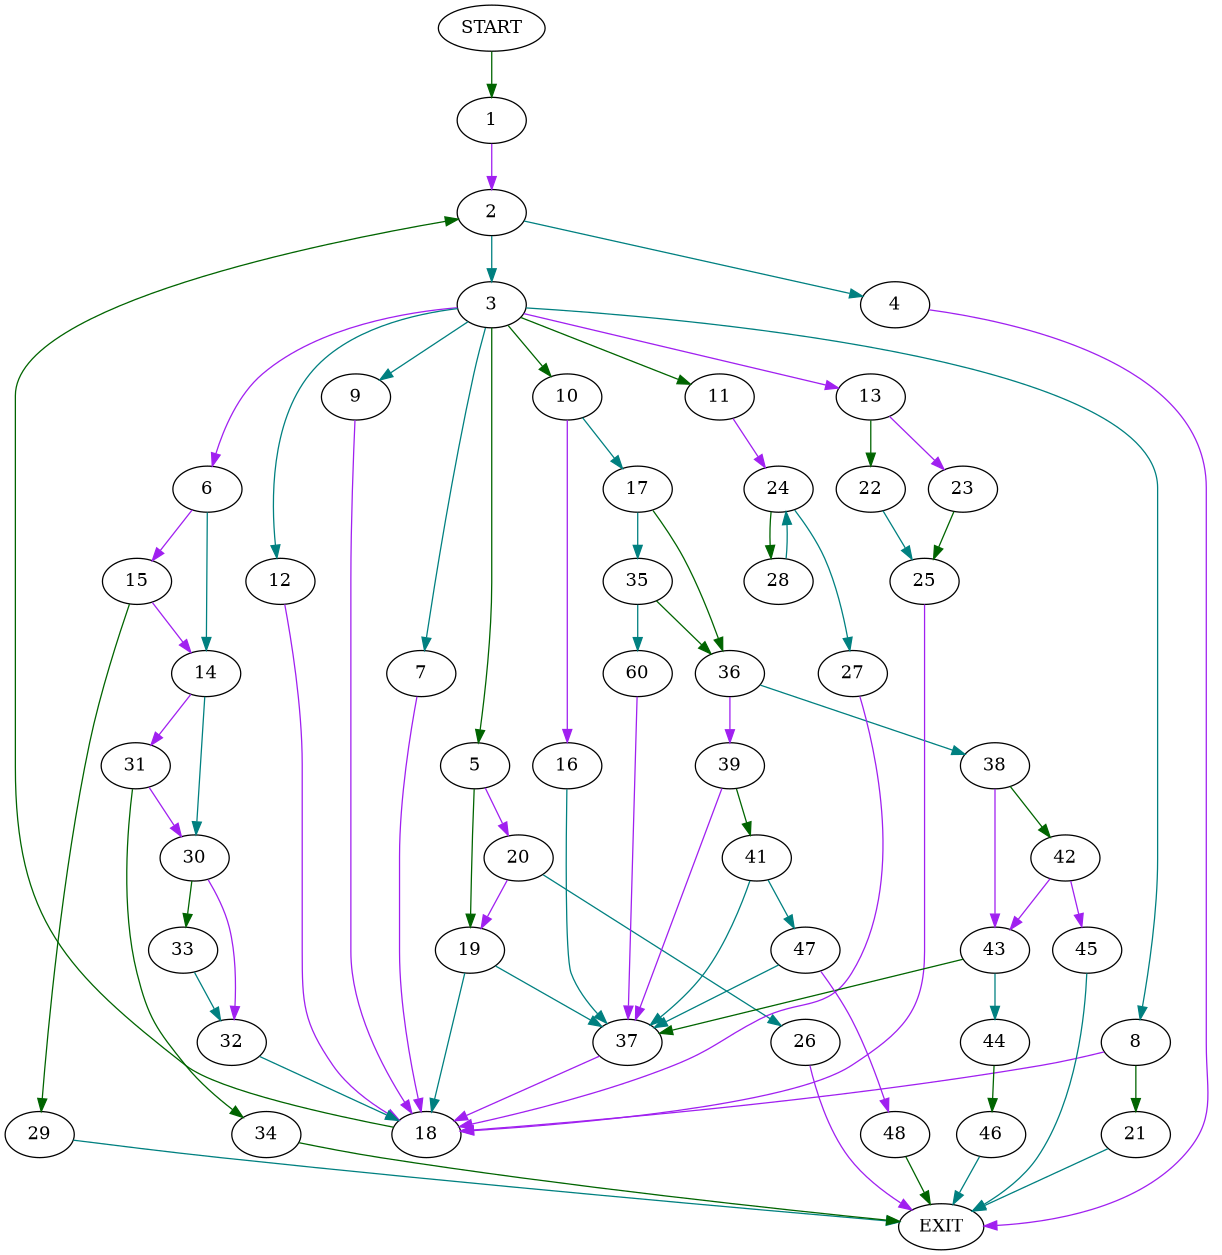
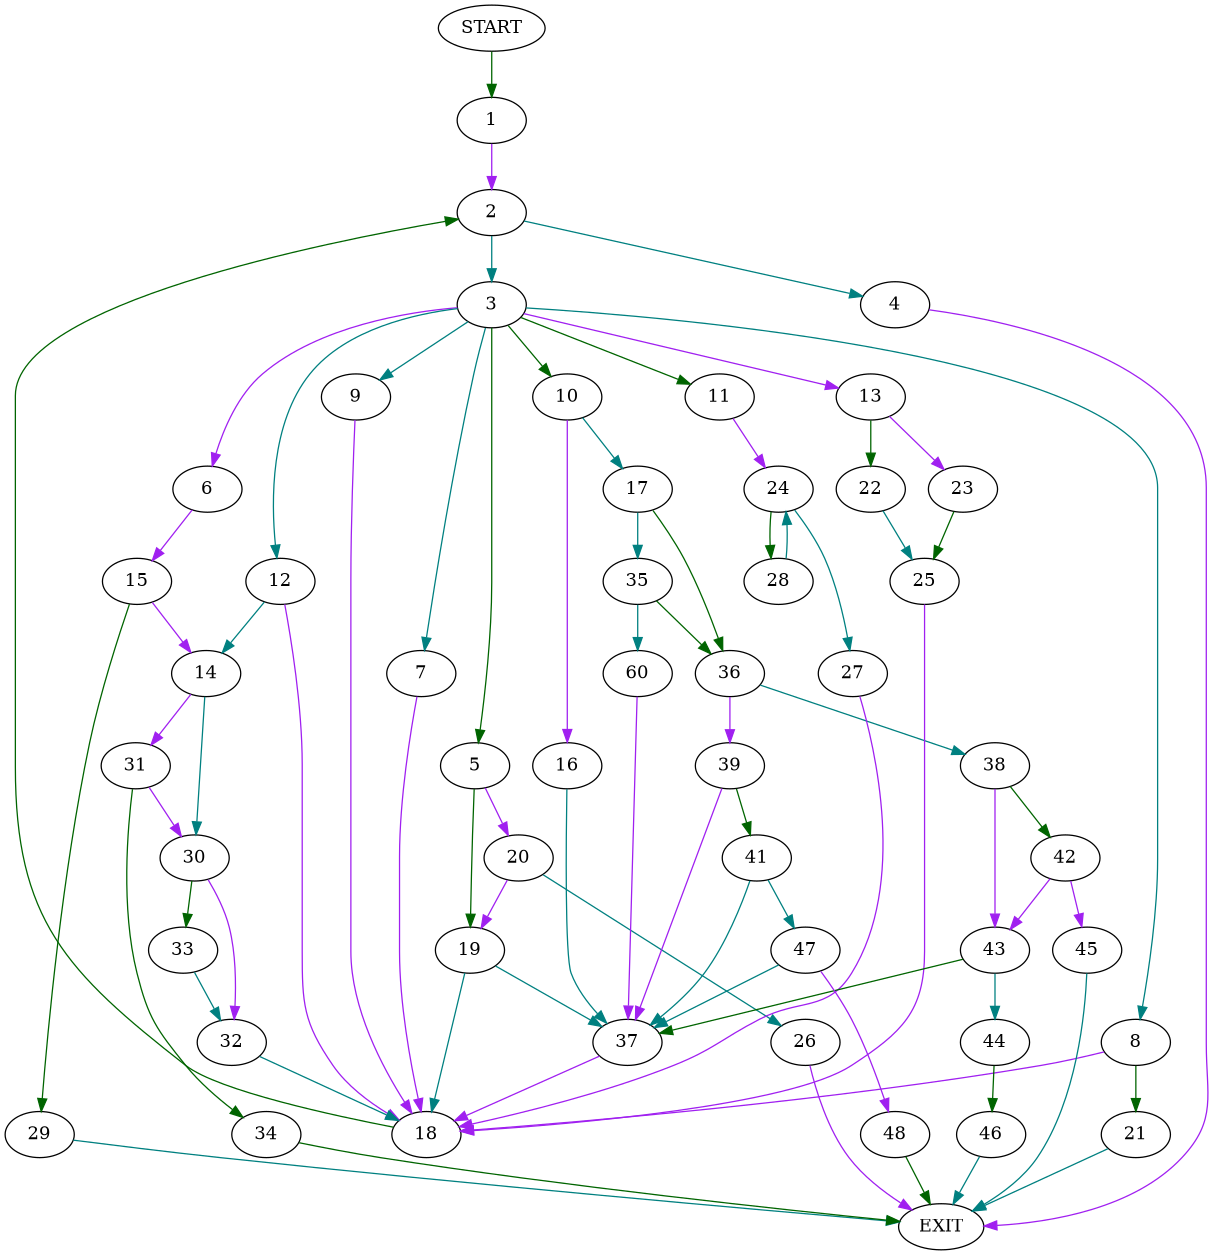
(207, 575) -> (247, 622)
